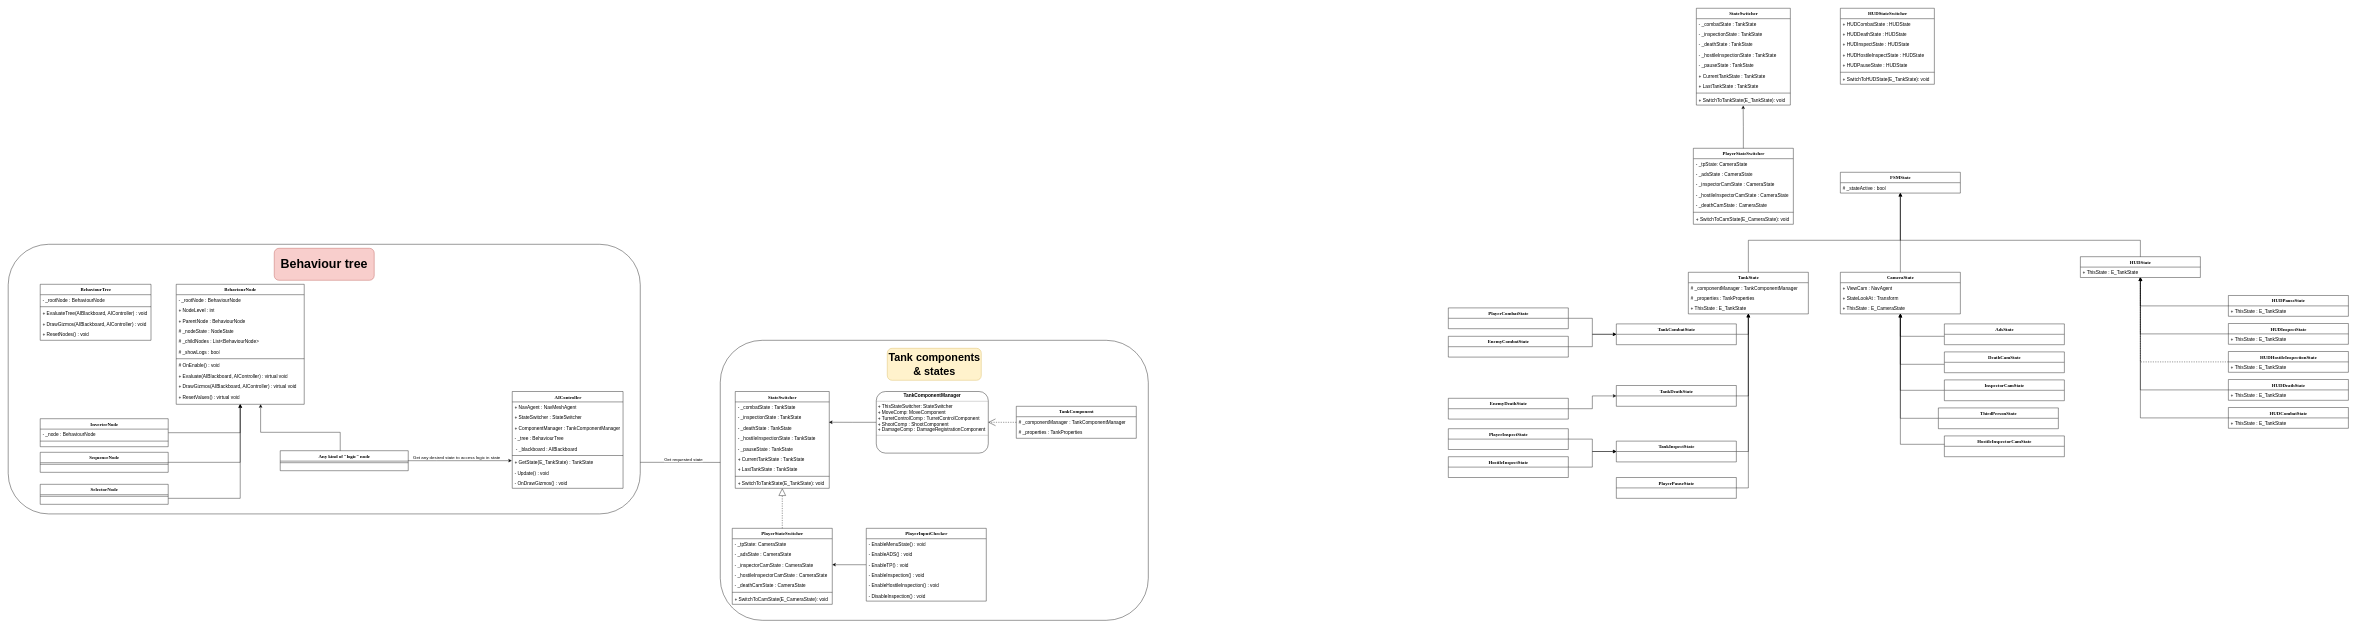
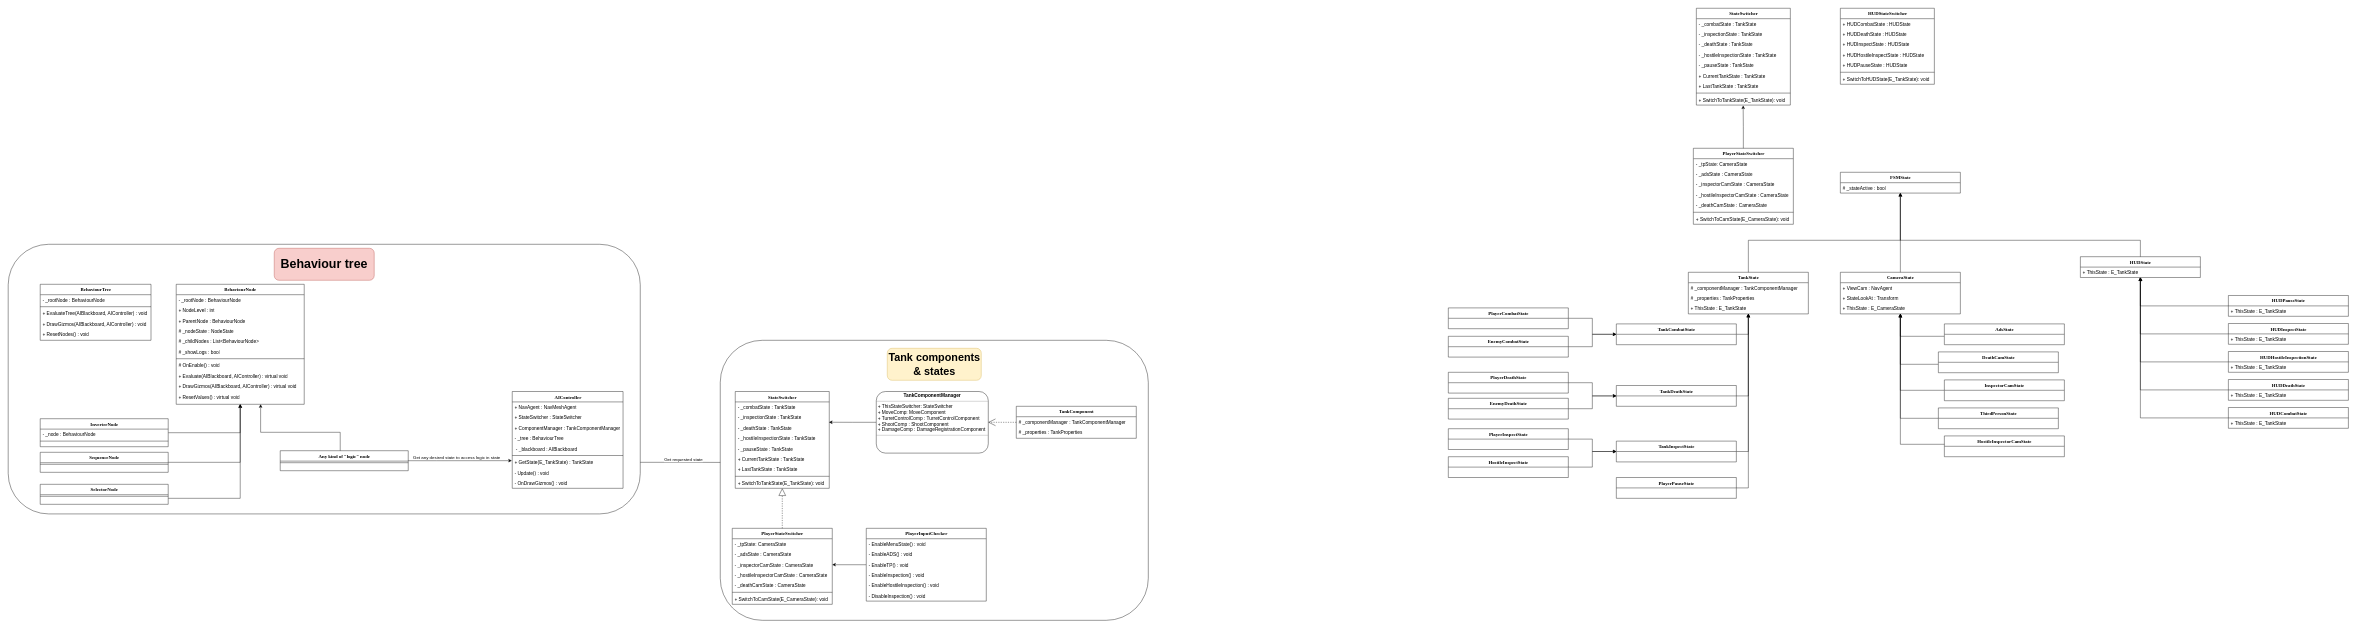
(2004, 362) -> (1998, 362)
(2185, 362) -> (2185, 362)
none -> (1508, 383)
none -> (1585, 383)
